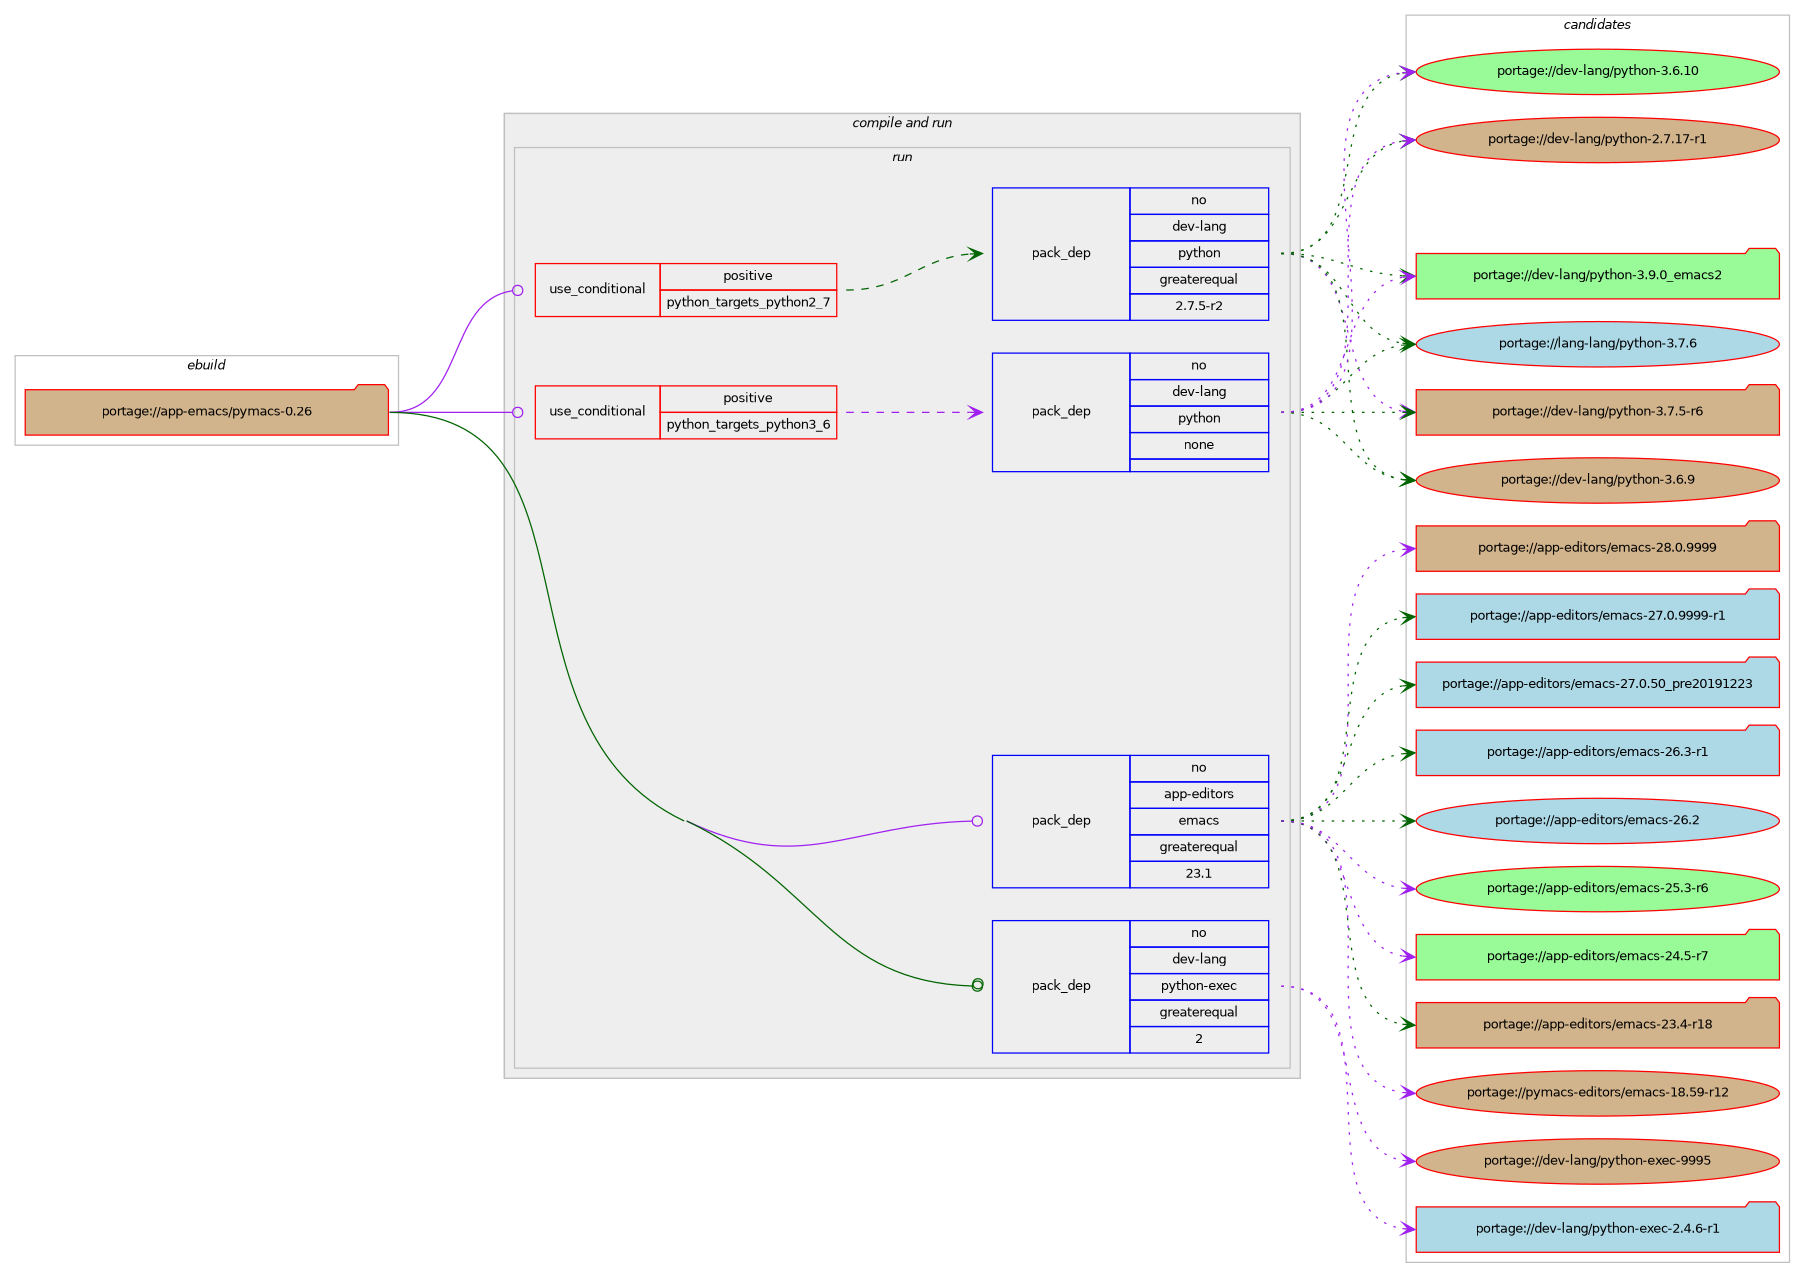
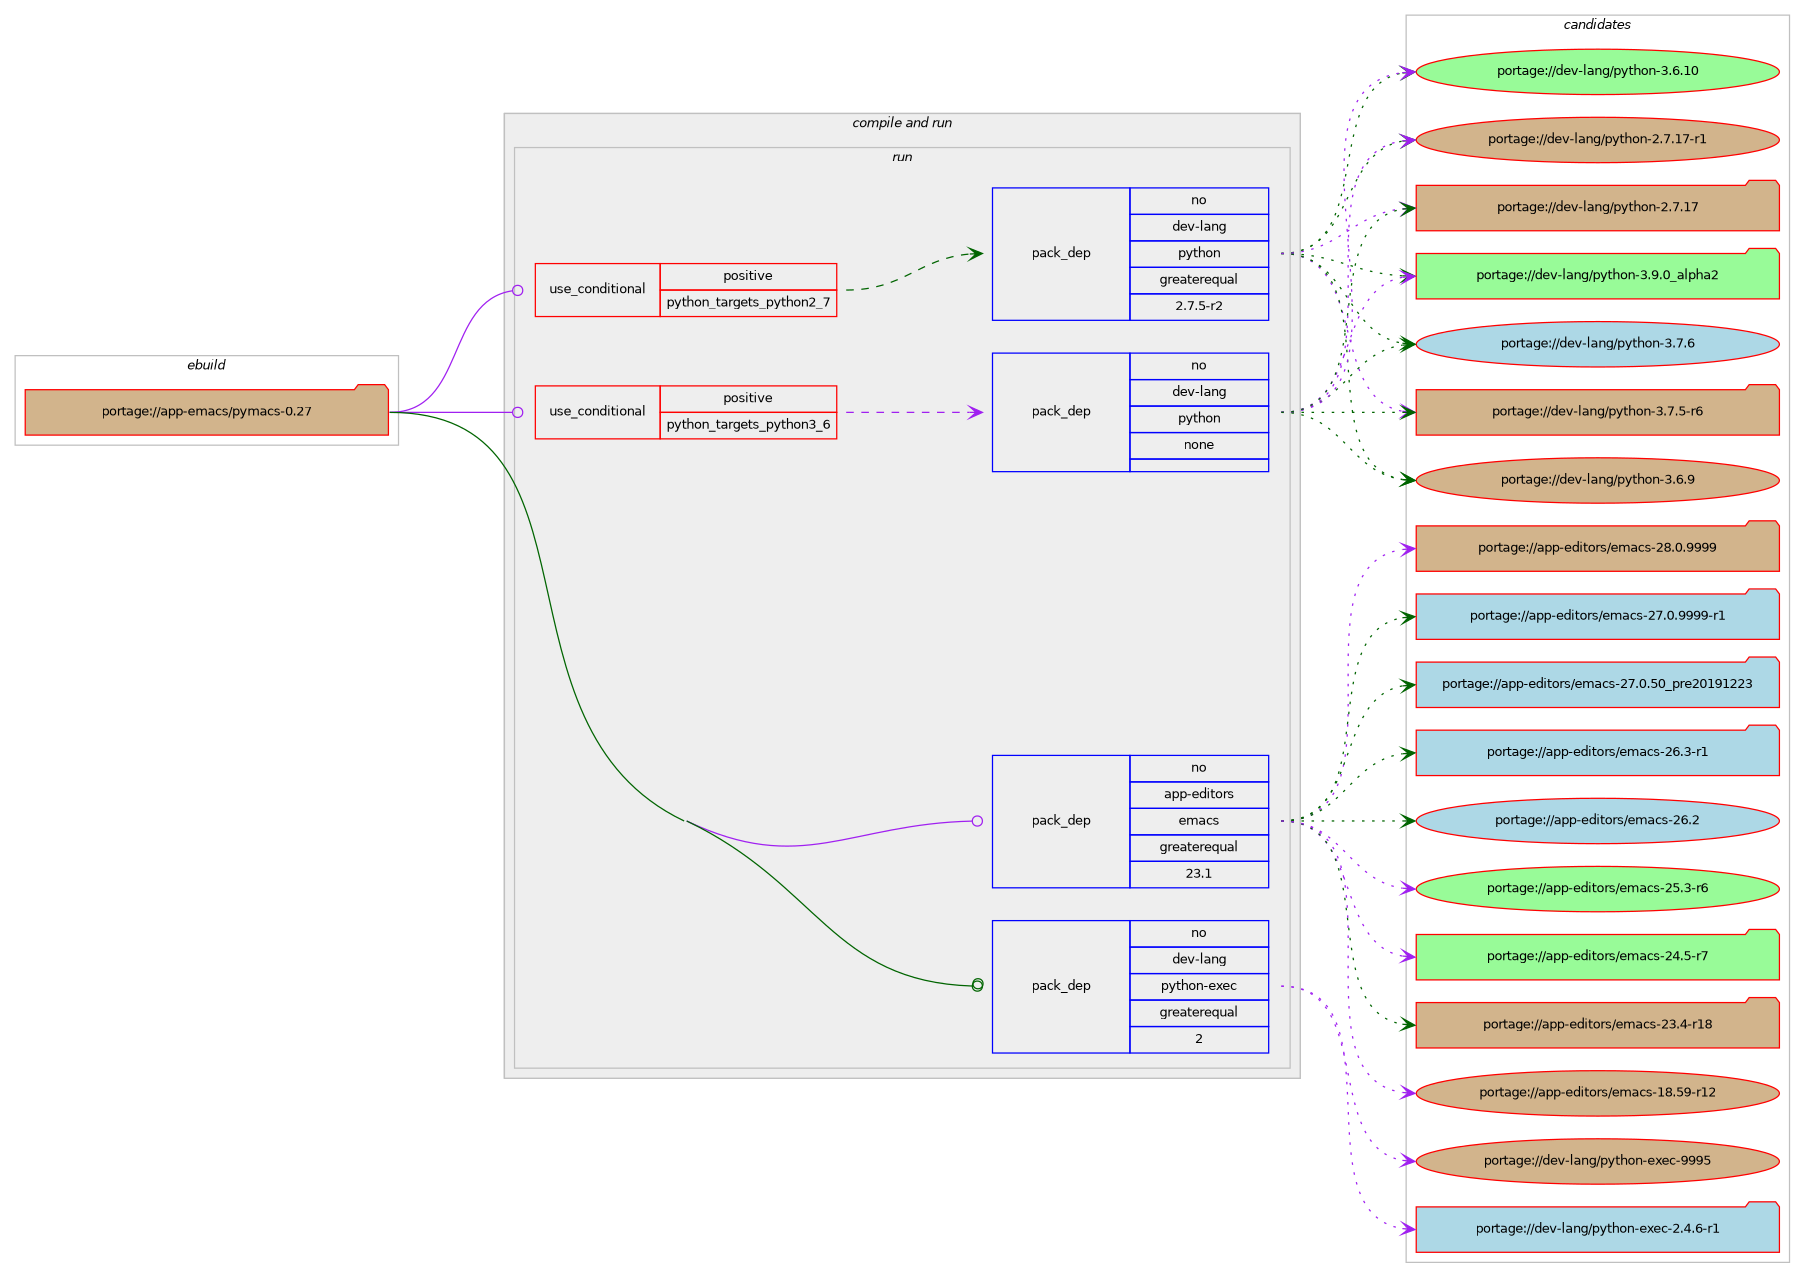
none -> (1598, 208)
(1598, 276) -> (1598, 276)
(1598, 344) -> (1598, 344)
(207, 412) -> (207, 412)
(1598, 1093) -> (1598, 1093)
